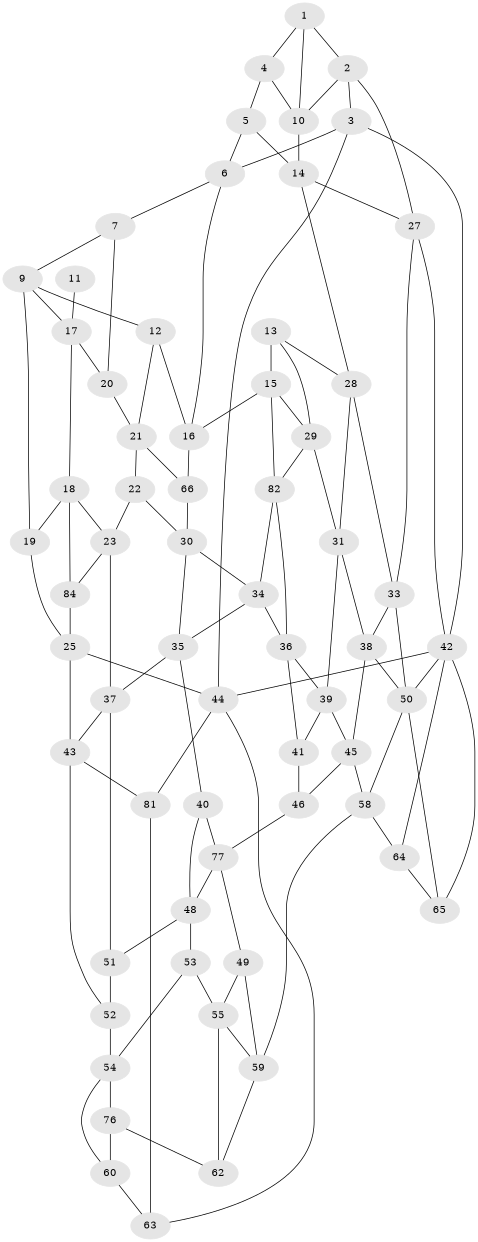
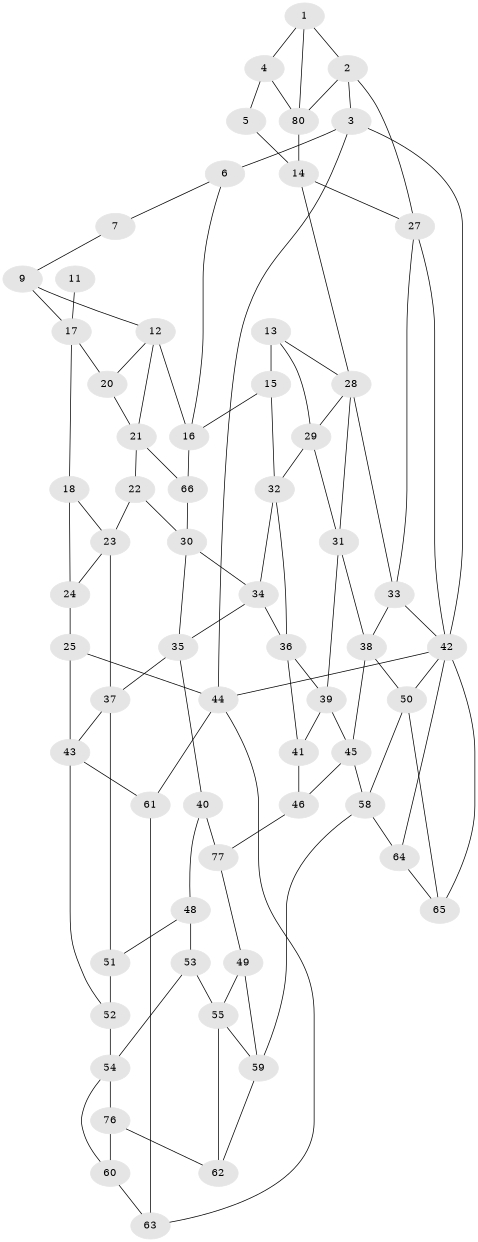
(299, 121) -> (299, 121)
(236, 148) -> none
(111, 305) -> (131, 358)
(291, 411) -> (331, 411)
(275, 489) -> (275, 489)
(30, 542) -> none
(70, 595) -> (70, 595)
(401, 647) -> (421, 621)
(150, 805) -> (150, 805)
(205, 884) -> none
